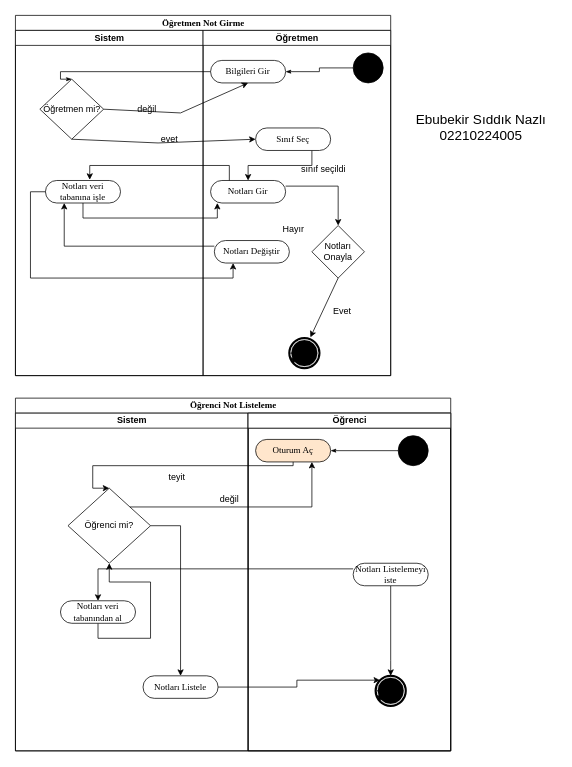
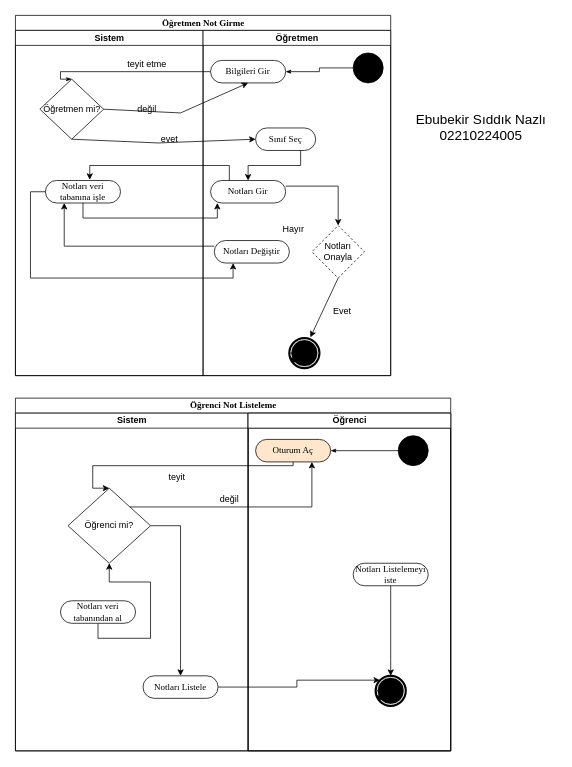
none -> (147, 64)
(293, 139) -> (285, 139)
(323, 169) -> none
(338, 252) -> (338, 252)
(98, 569) -> none
